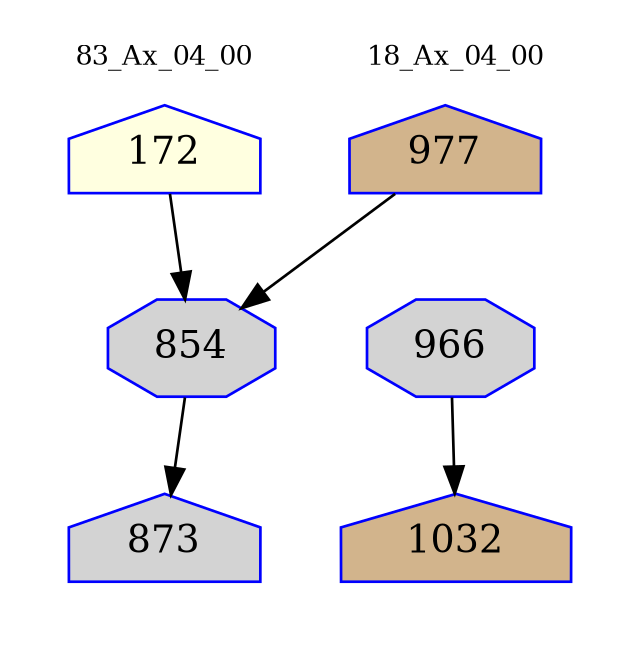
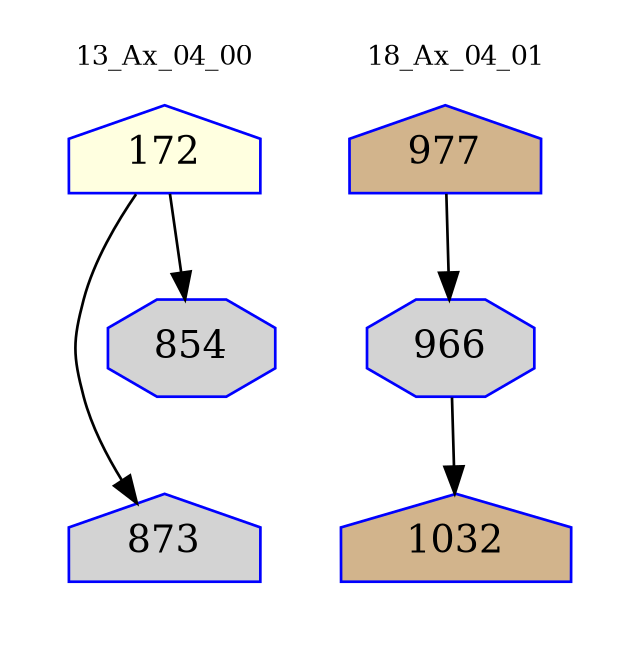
(165, 58) -> (165, 58)
(456, 58) -> (456, 58)
(336, 238) -> (447, 233)
(180, 433) -> (76, 335)
